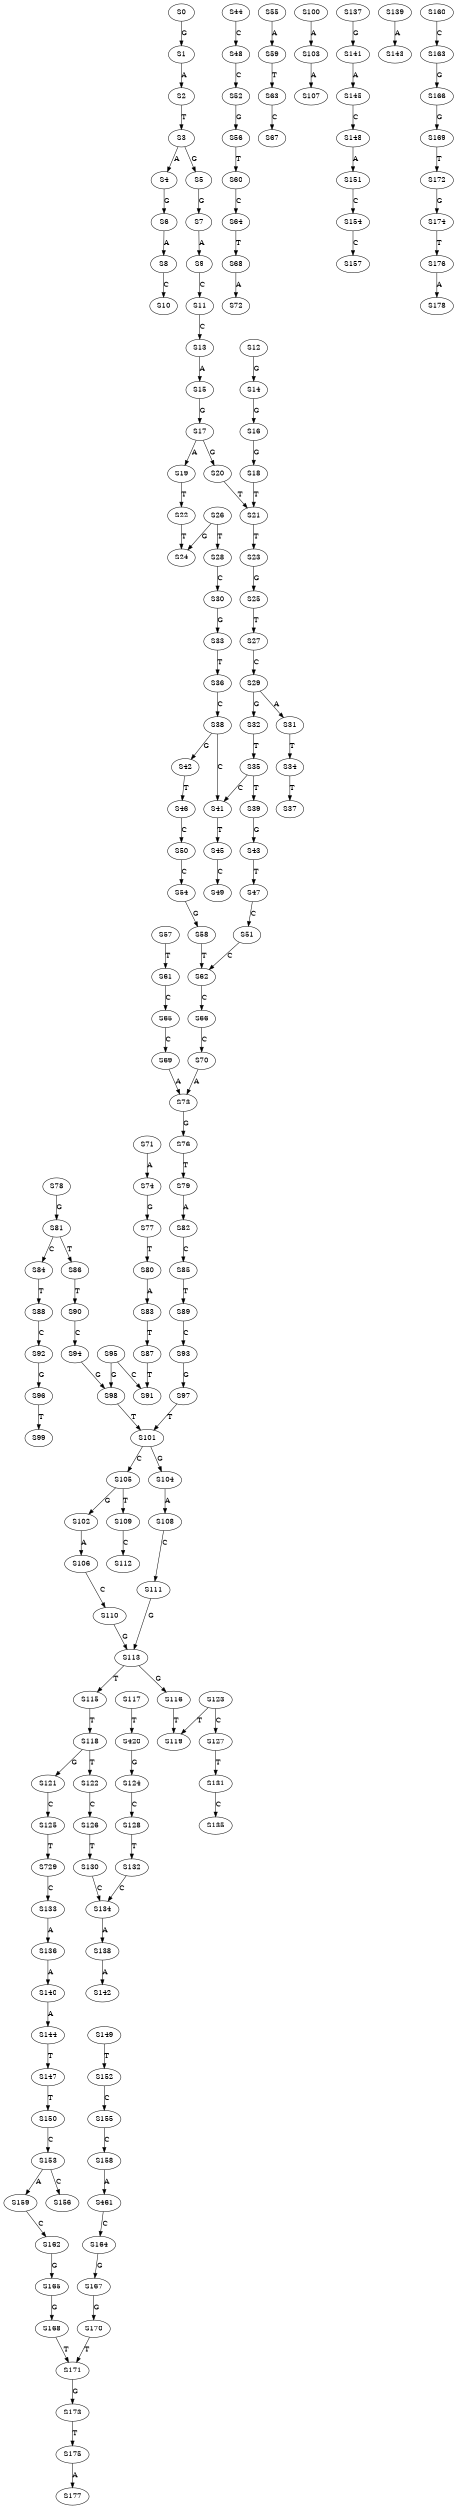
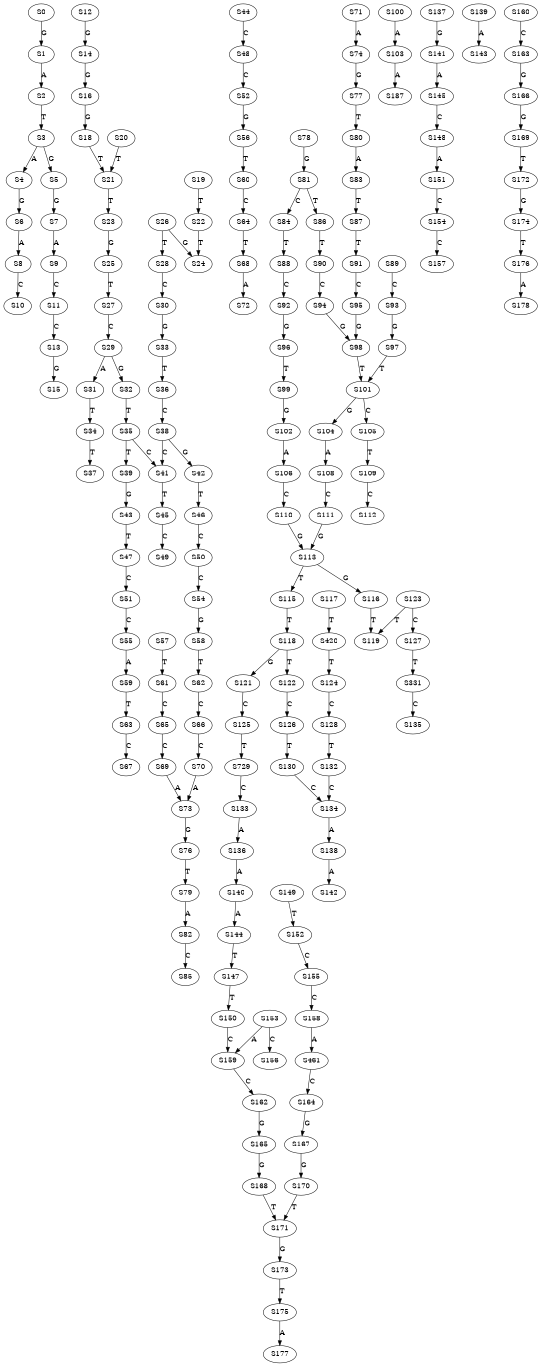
(311, 96) -> (395, 96)
(202, 369) -> (57, 369)
(200, 432) -> none
(226, 954) -> (126, 618)
(183, 1289) -> none
(128, 1373) -> (356, 283)
(104, 1499) -> (284, 408)
(135, 1763) -> (331, 662)
(216, 1784) -> (413, 683)
(48, 2138) -> (228, 1037)
